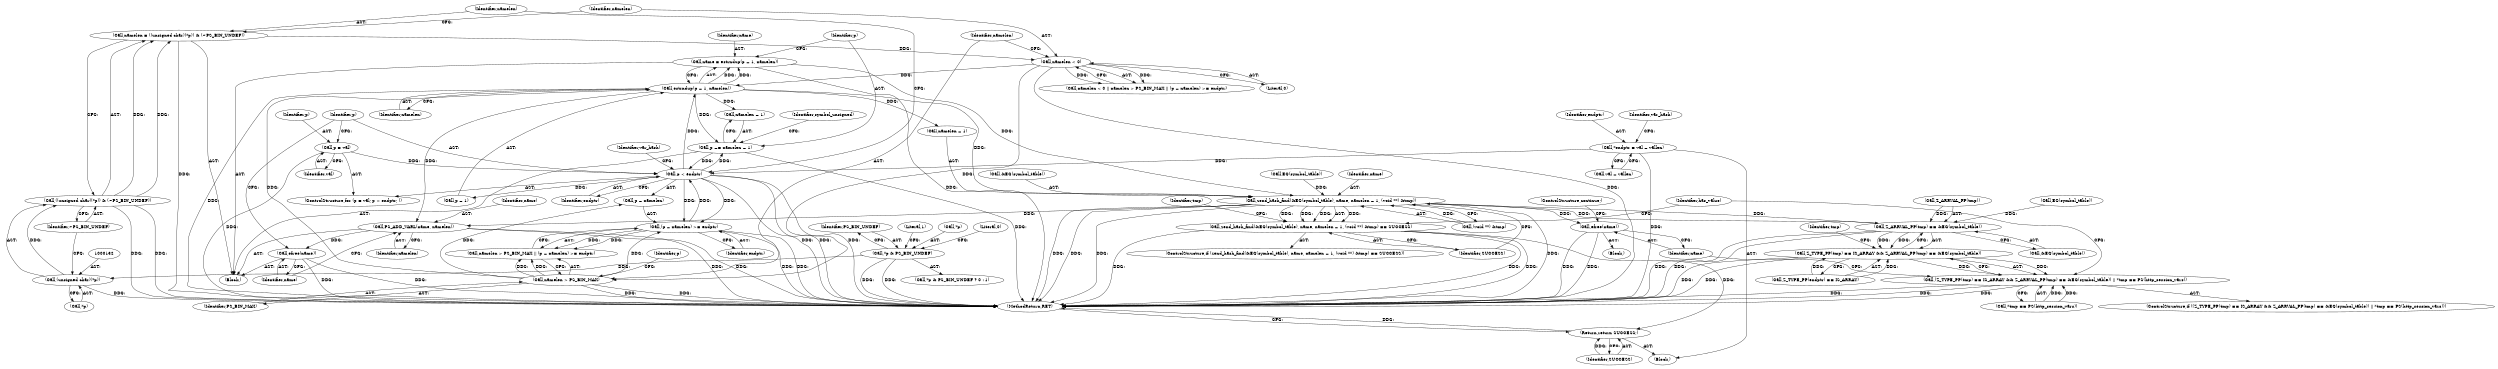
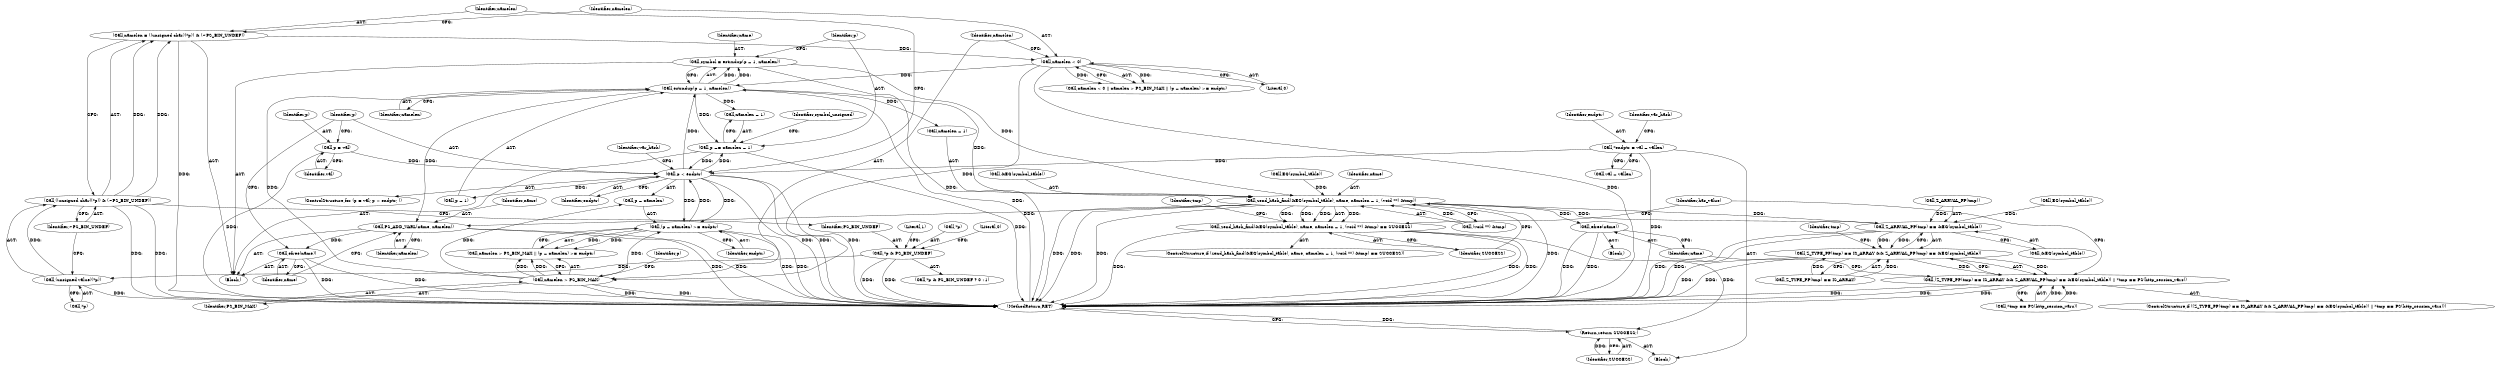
(735, 62) -> (735, 62)
(351, 172) -> none
(1572, 201) -> none
(874, 242) -> (481, 218)
(104, 254) -> none
(73, 280) -> (73, 280)
(1815, 280) -> (1815, 280)
(297, 294) -> (921, 185)
